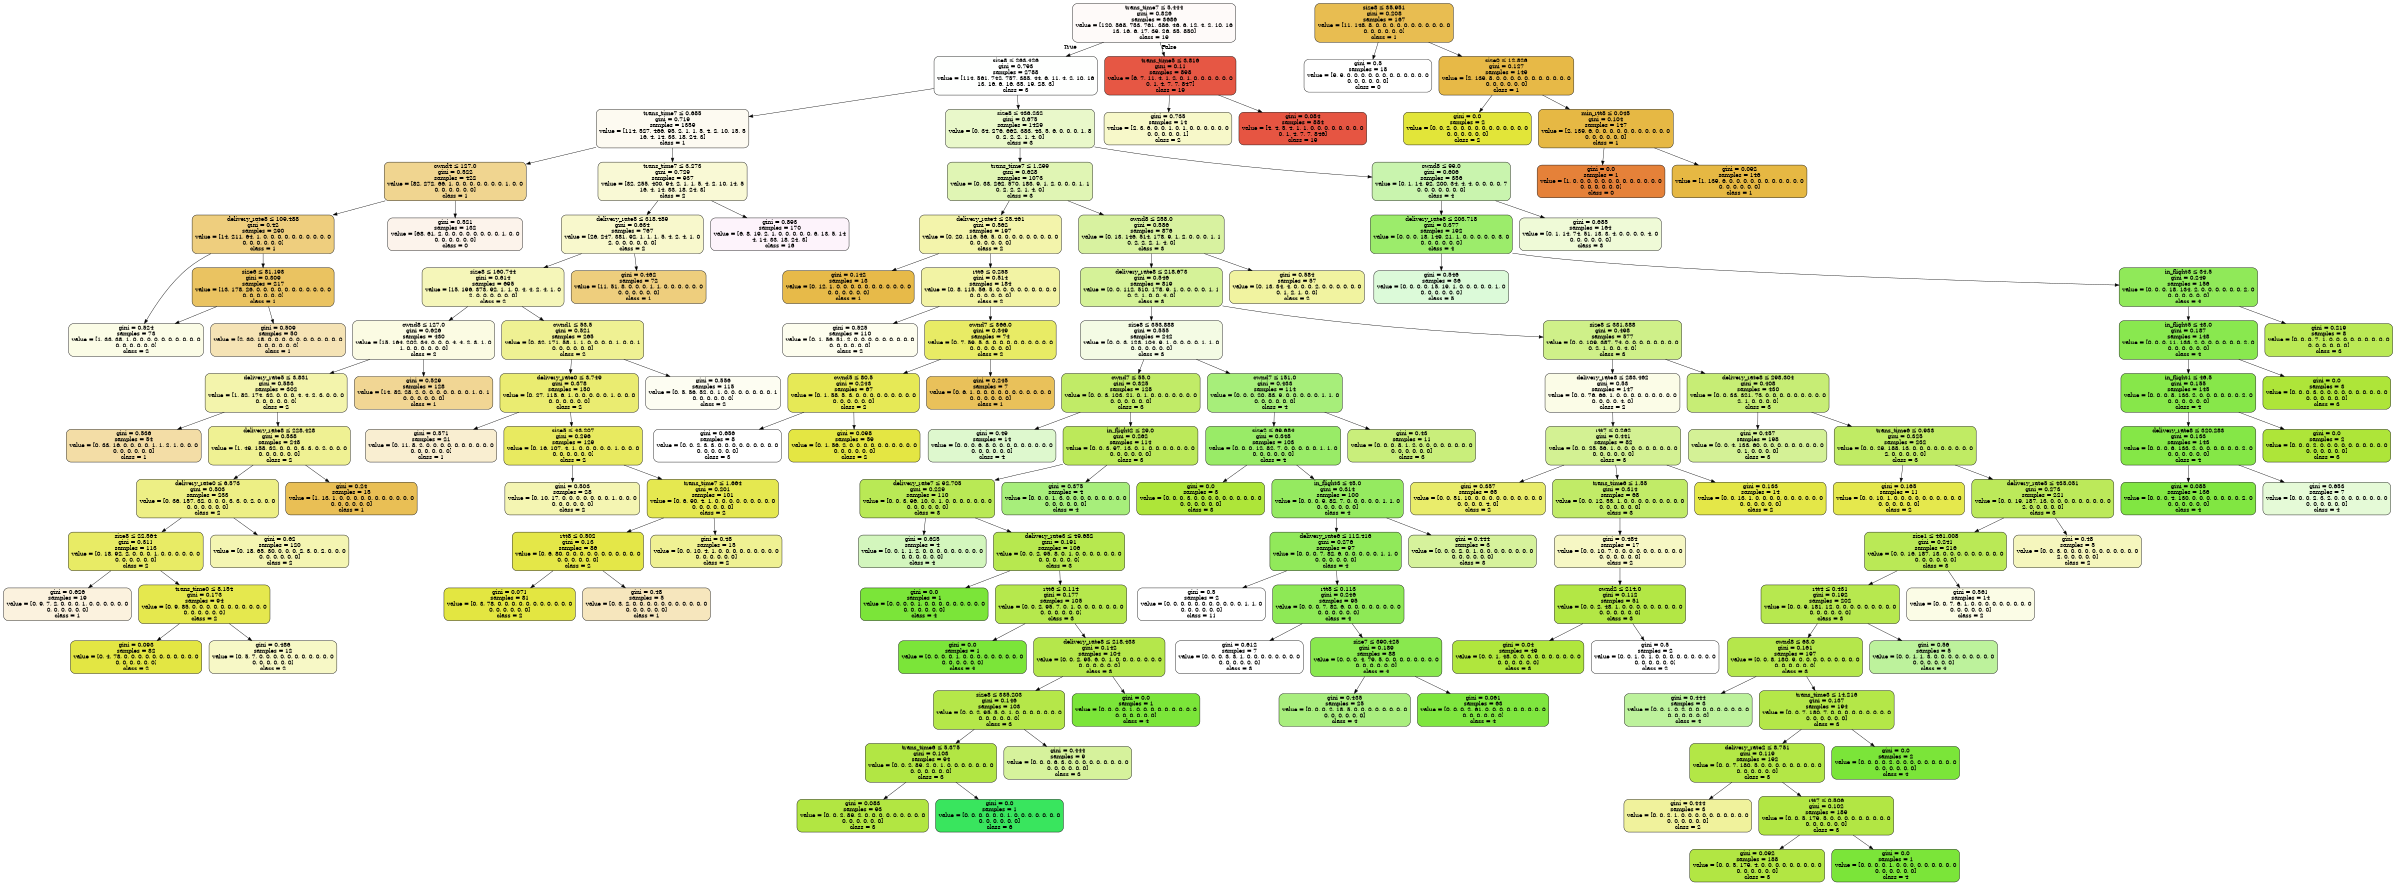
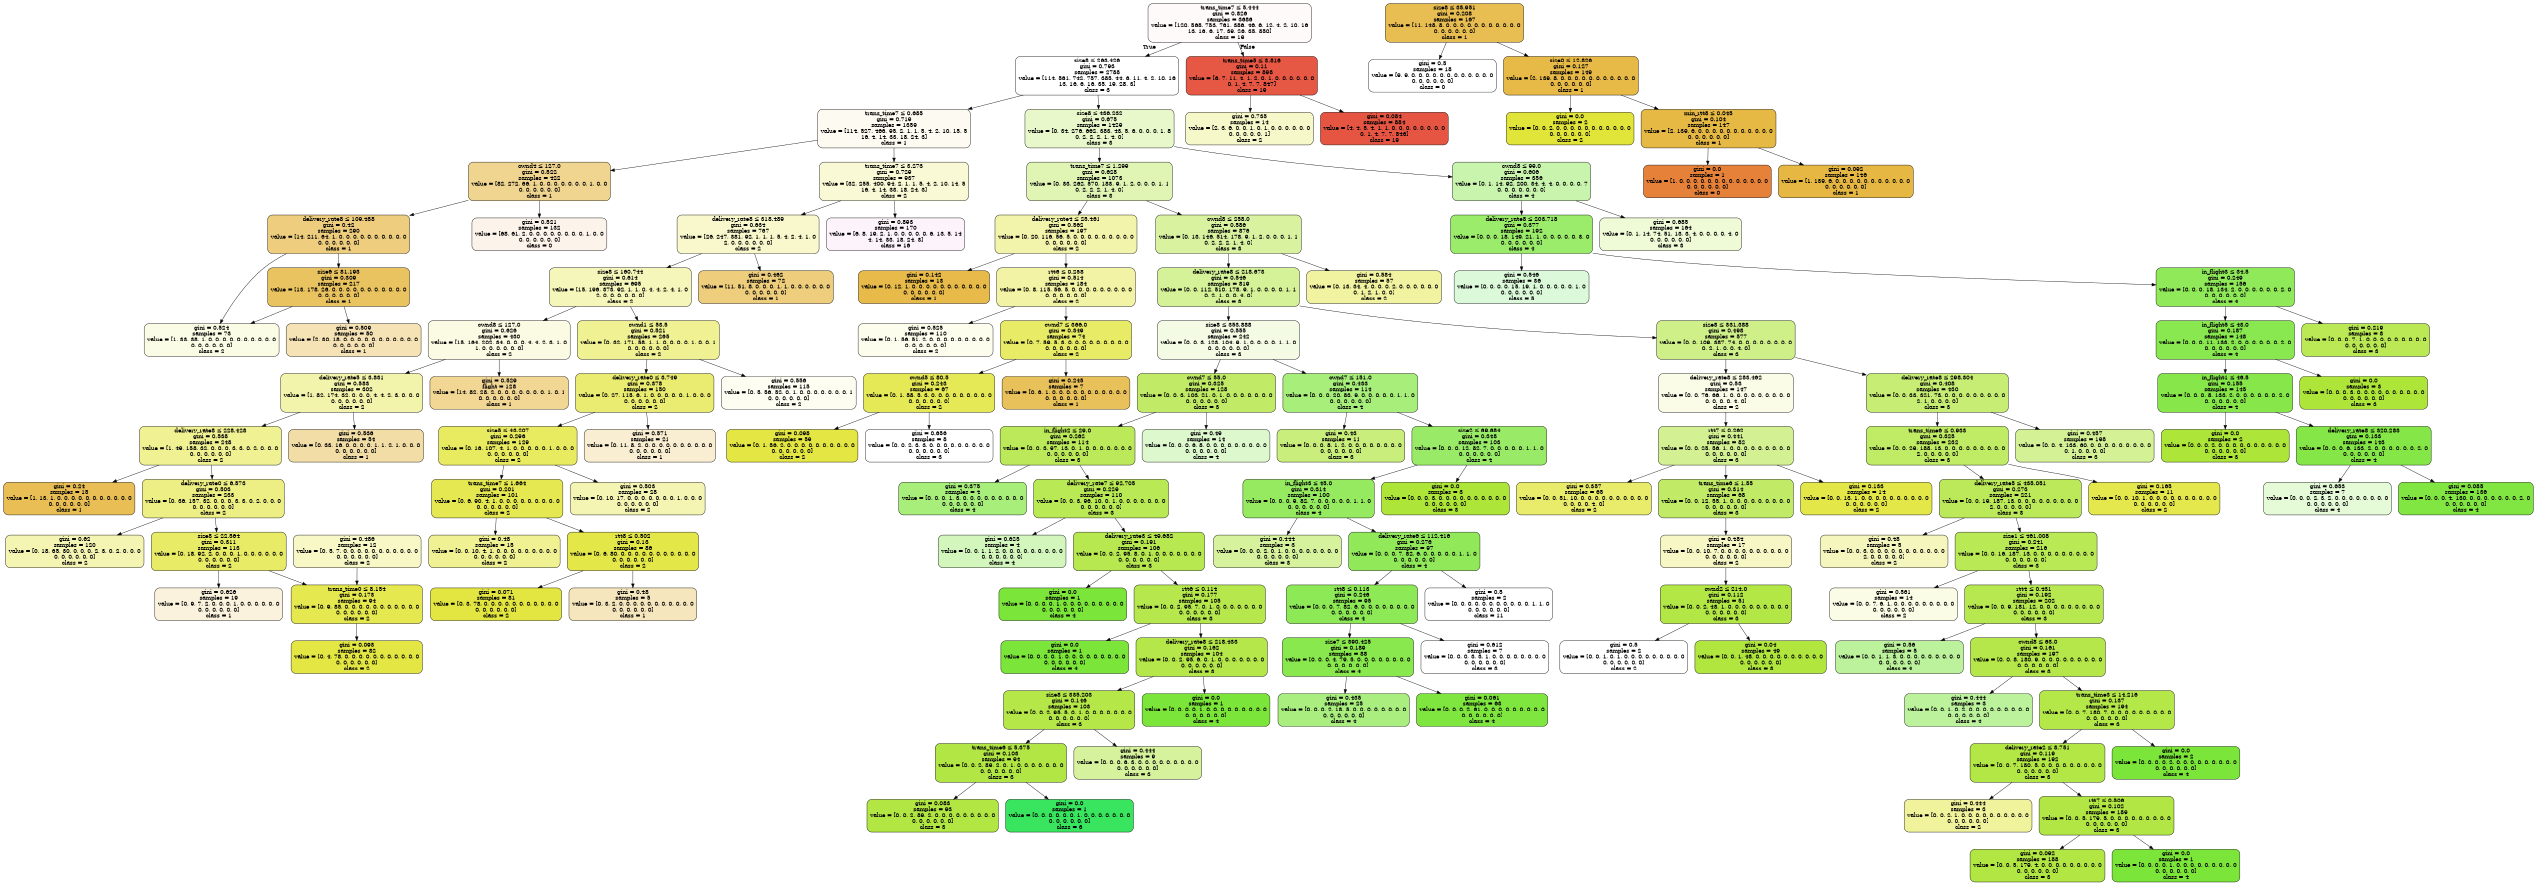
(424, 387) -> (499, 387)
(239, 631) -> (357, 574)
(1099, 648) -> (1202, 648)
